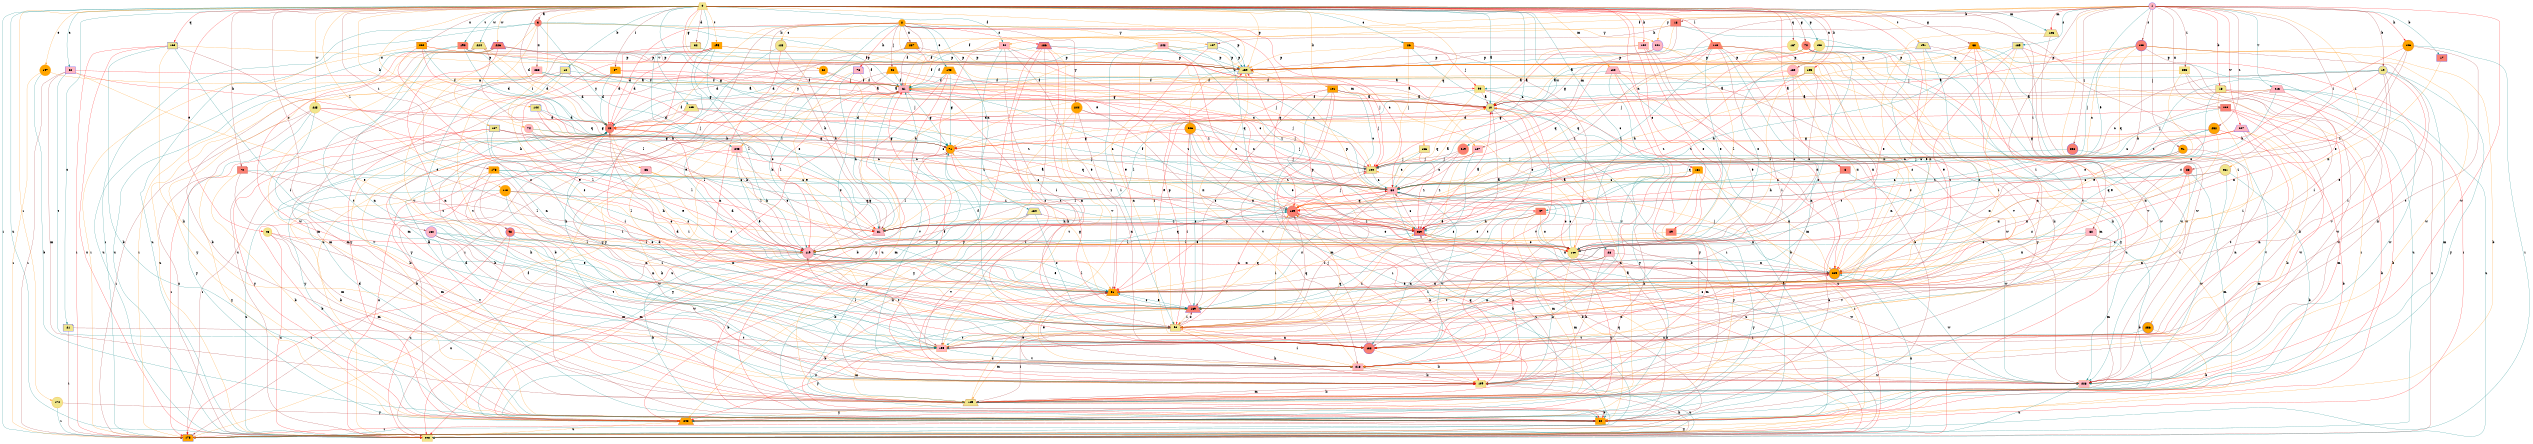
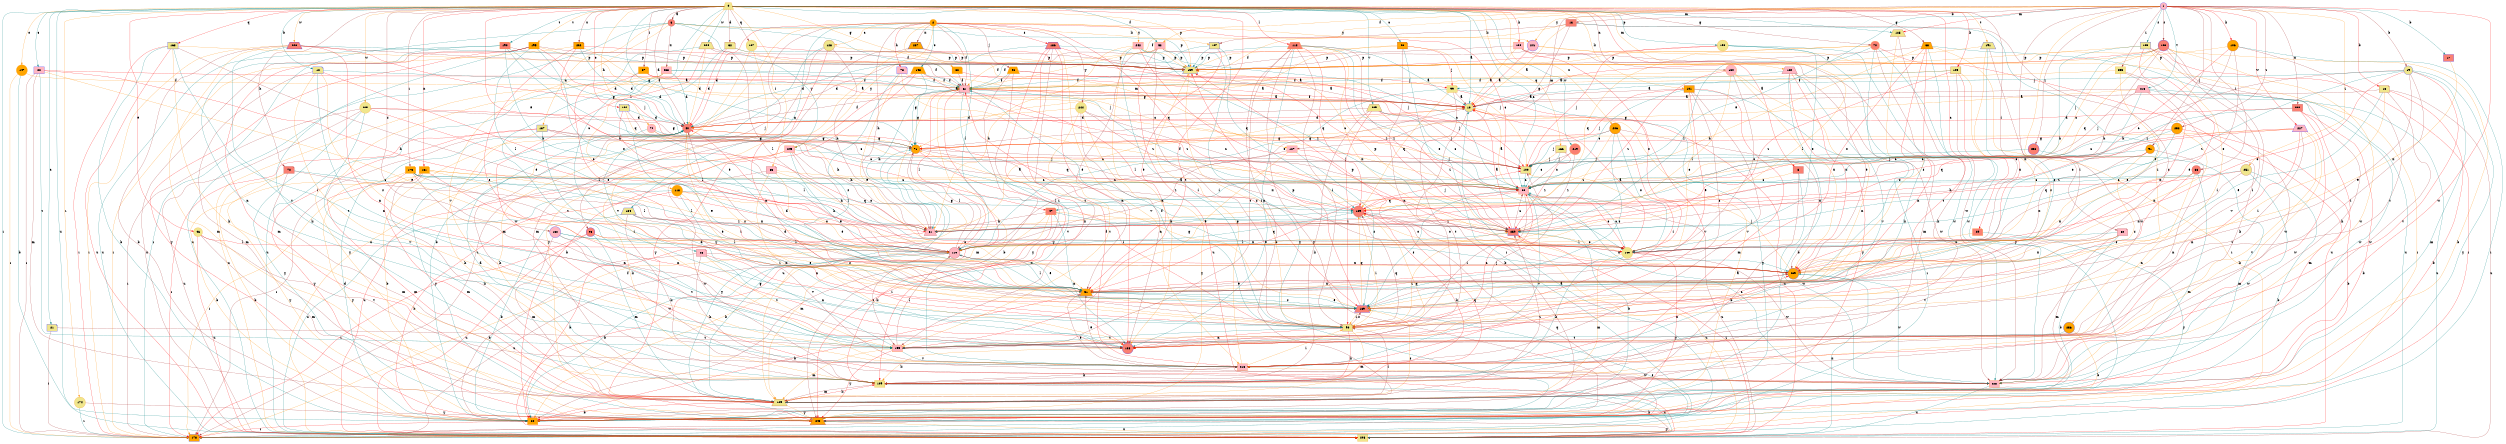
(452, 20) -> (602, 13)
(823, 70) -> (957, 70)
(1077, 108) -> (1081, 108)
(378, 279) -> (547, 208)
